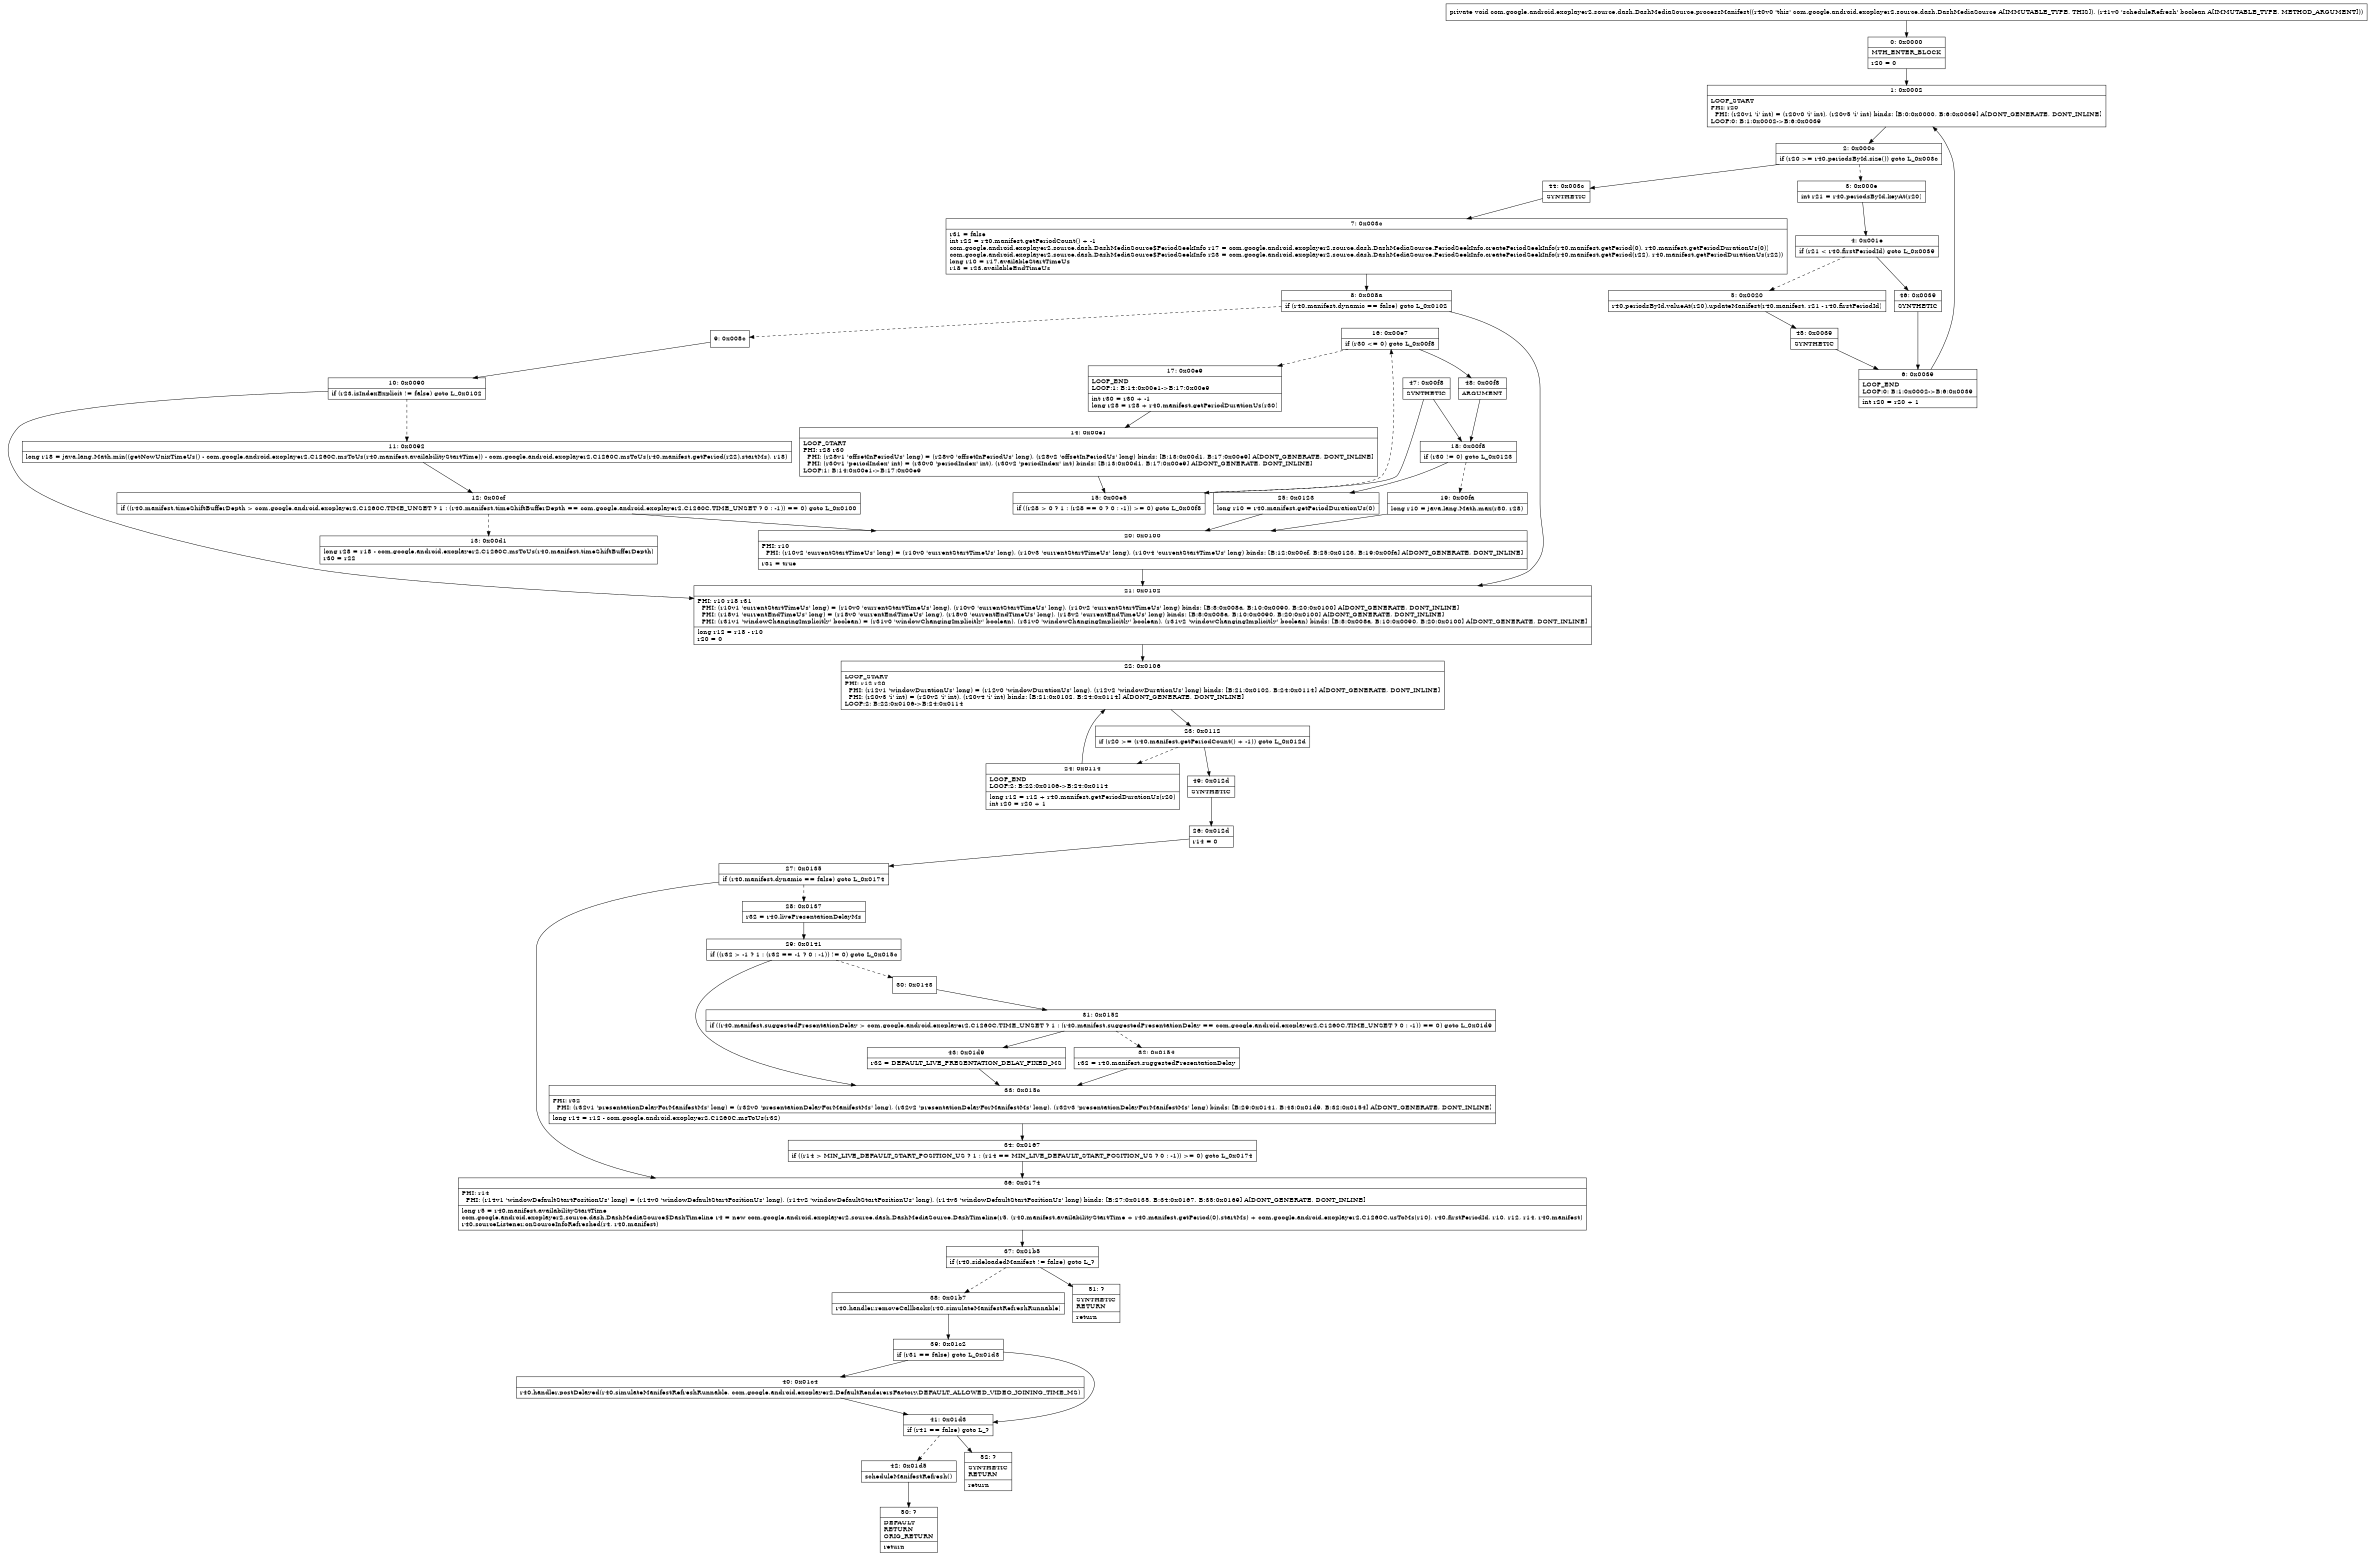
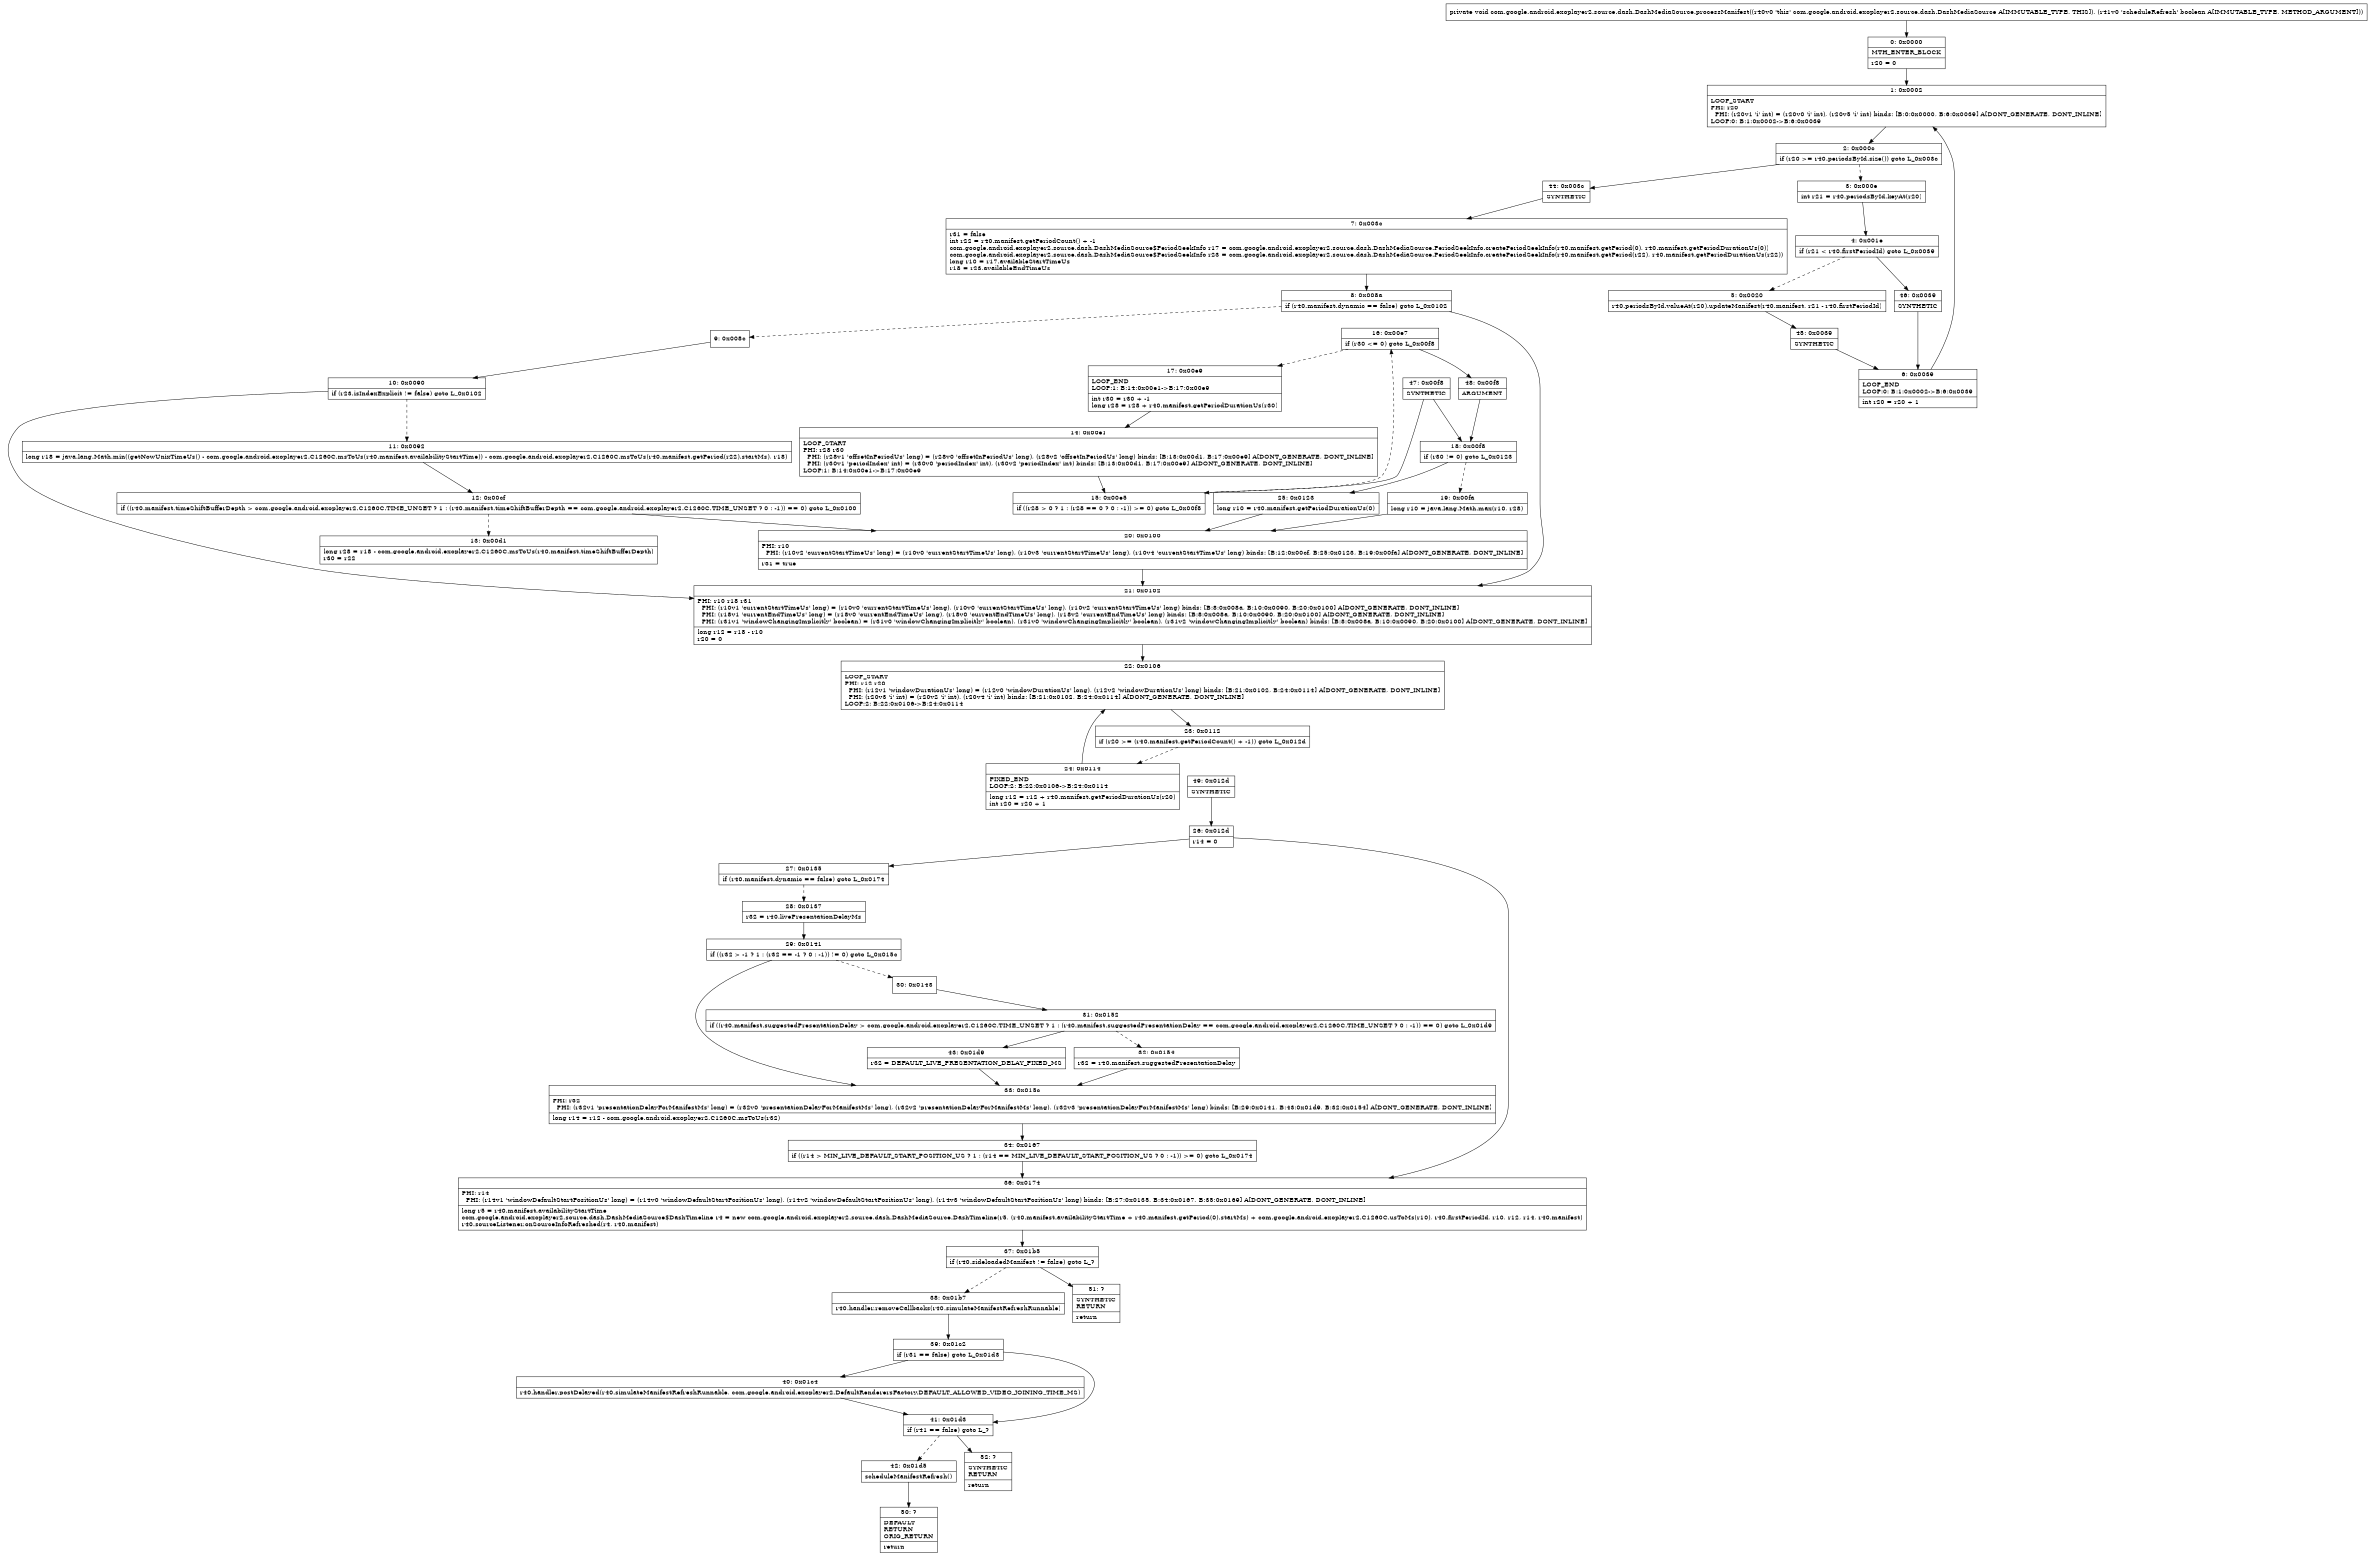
(1457, 509) -> (1457, 509)
(1206, 759) -> none
(1008, 779) -> (1010, 779)
(536, 998) -> (1508, 932)
